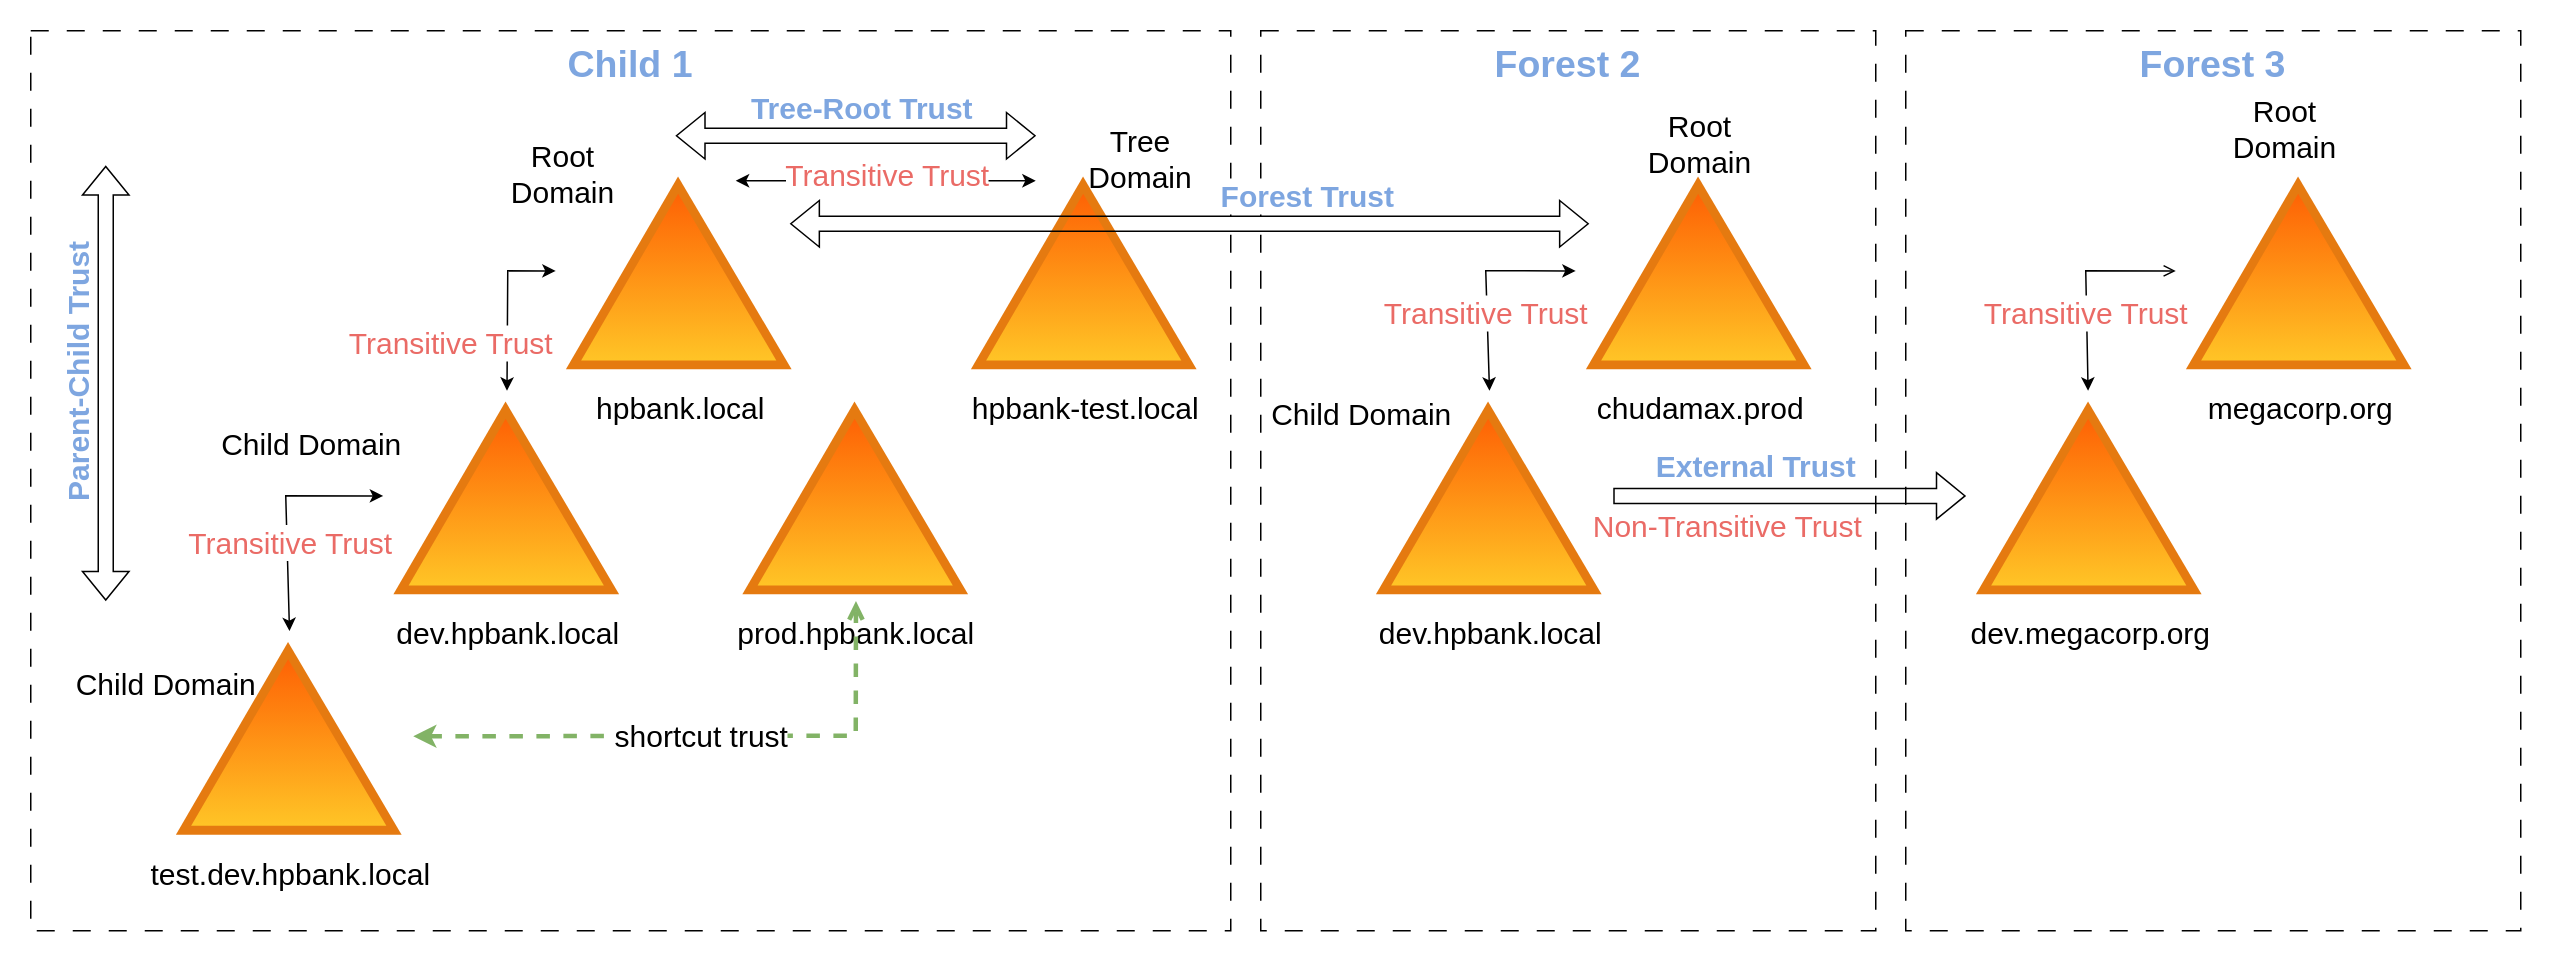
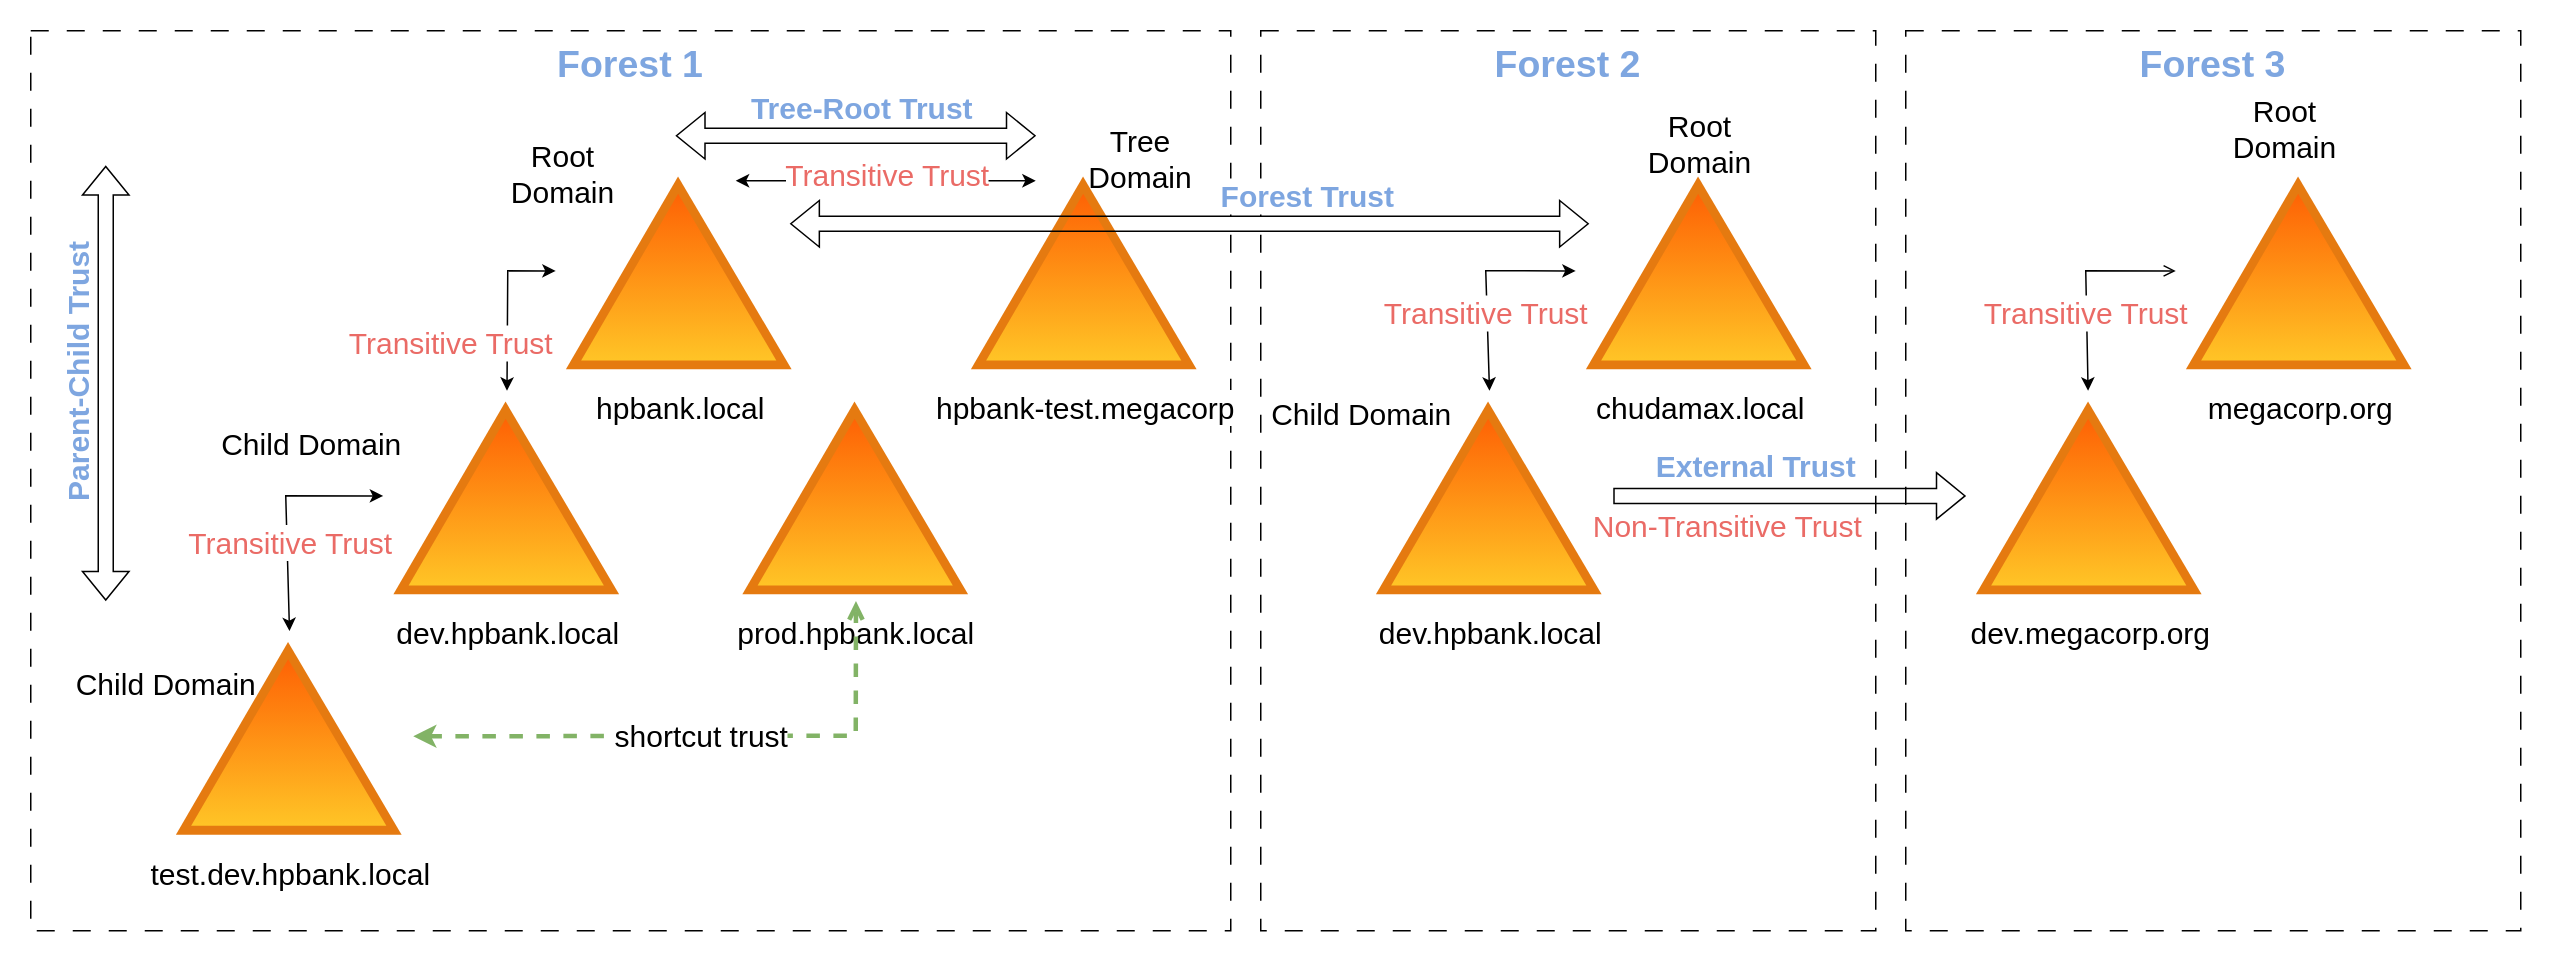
(631, 64) -> (631, 64)
(1086, 409) -> (1086, 409)
(1701, 409) -> (1701, 409)
